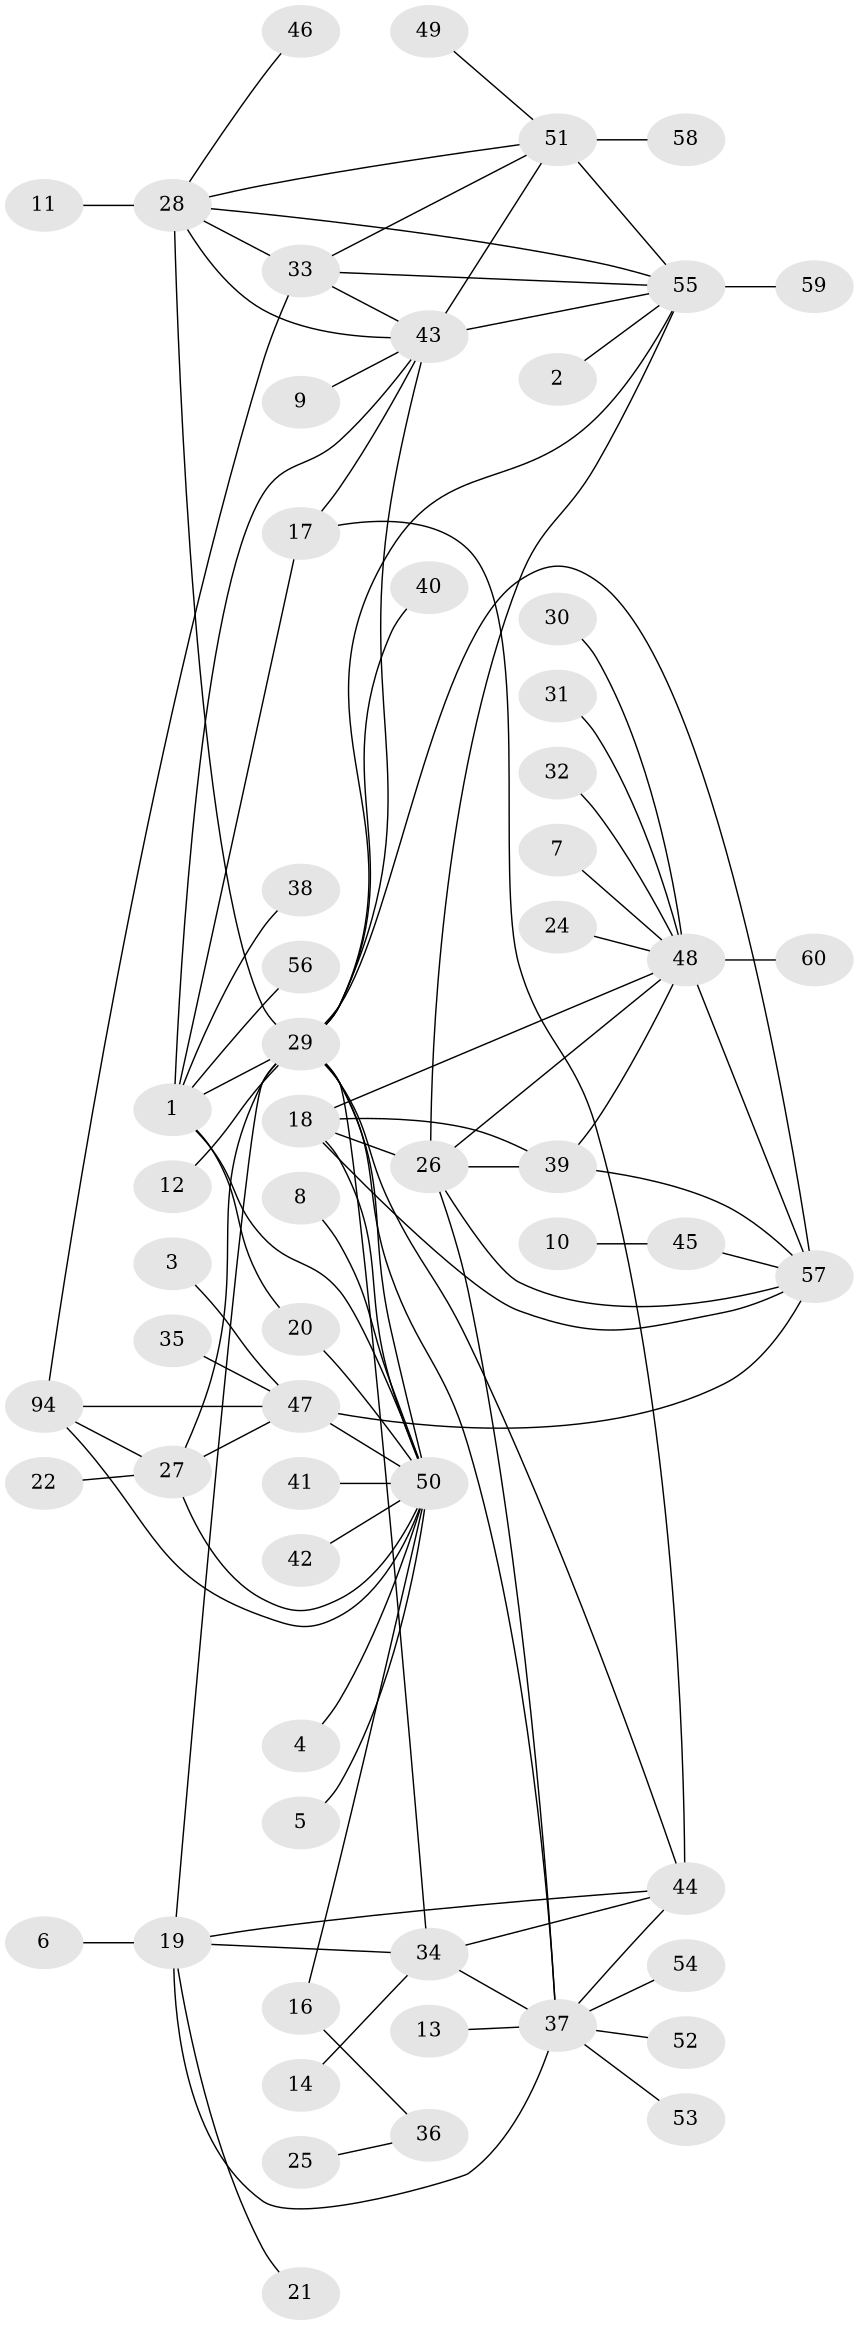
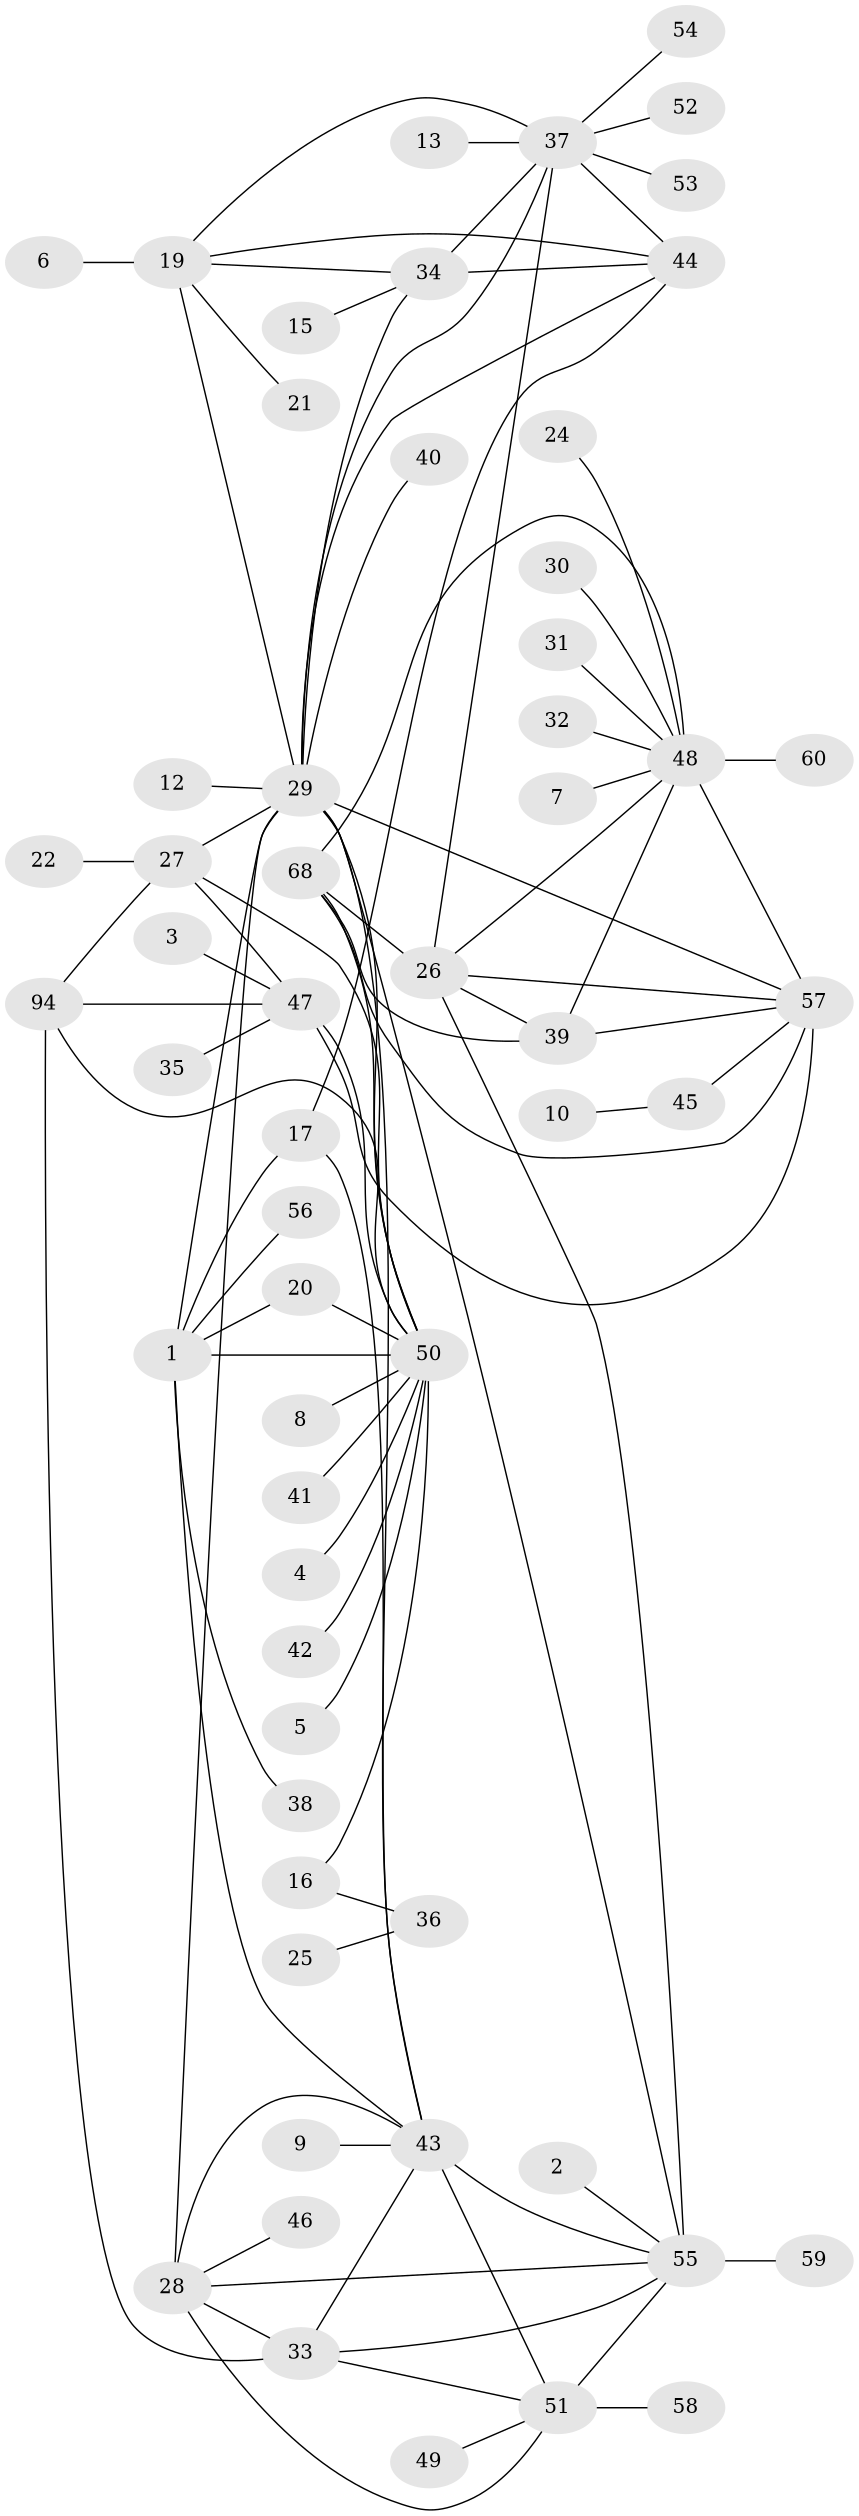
(44, 205) -> none
(301, 1121) -> (301, 873)
(301, 2085) -> (301, 328)
